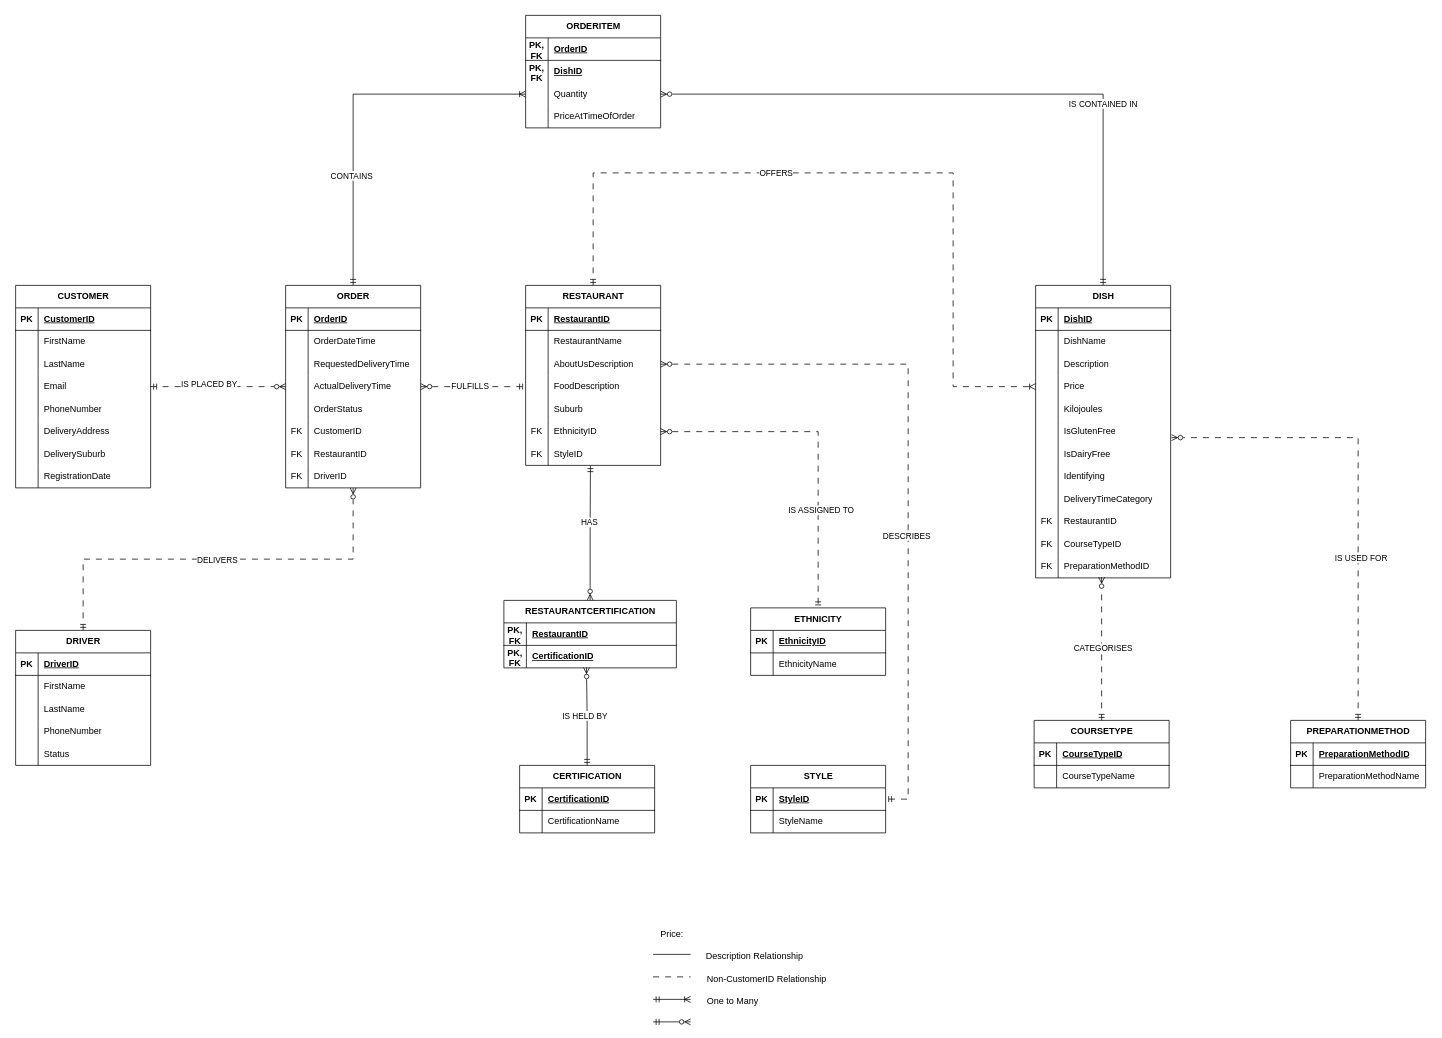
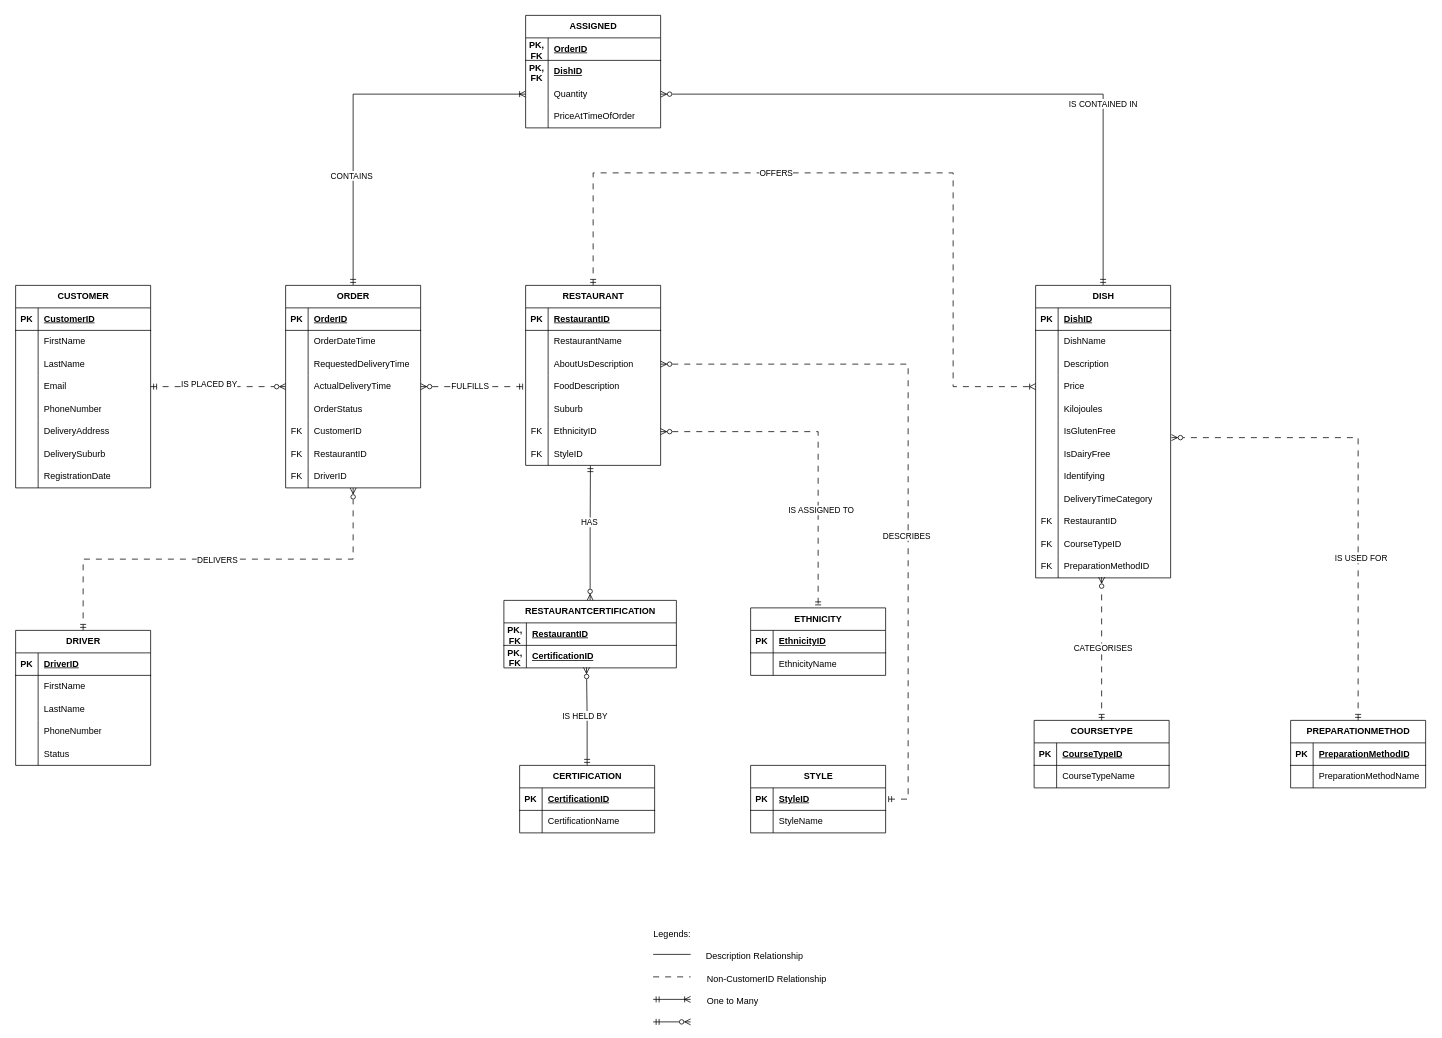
(593, 27) -> (593, 27)
(672, 934) -> (672, 934)
